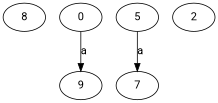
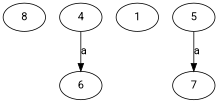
(81, 17) -> (81, 17)
none -> (137, 17)
(194, 17) -> none
(81, 86) -> (81, 86)
